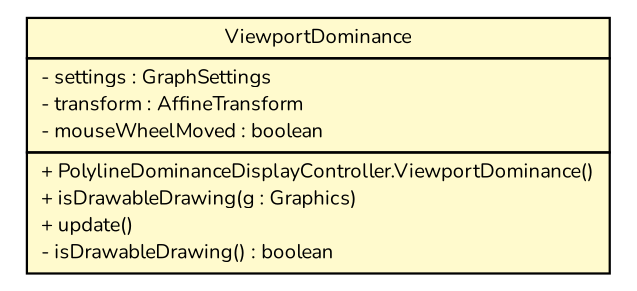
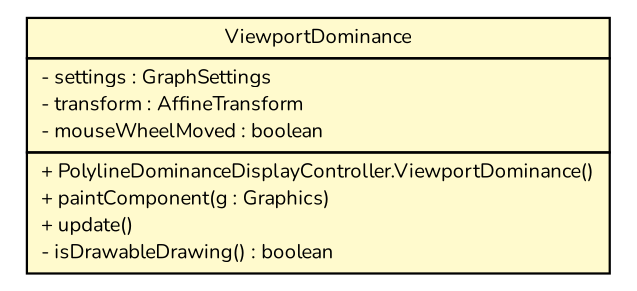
(200, 198) -> (186, 198)
